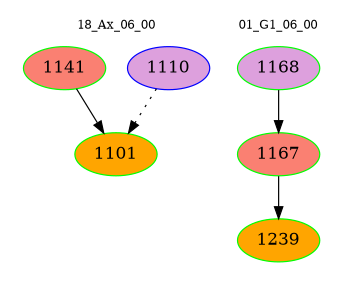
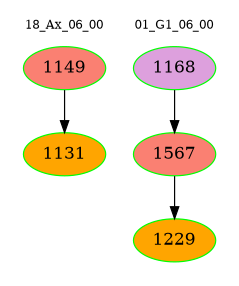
(65, 68) -> (65, 68)
(169, 68) -> none
(116, 154) -> (65, 154)
(279, 154) -> (175, 154)
(279, 240) -> (175, 240)
